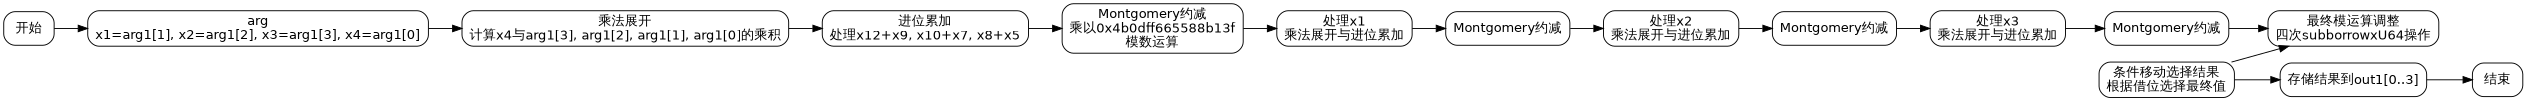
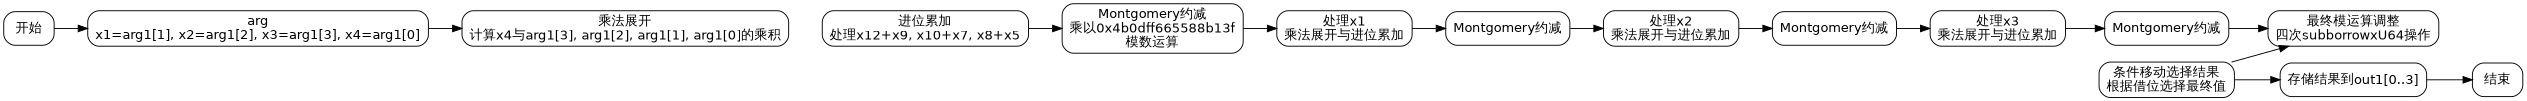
(801, 28) -> none
